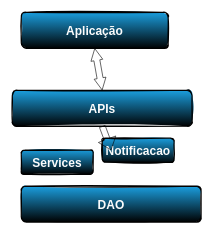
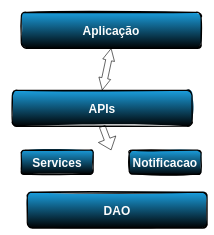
(95, 30) -> (111, 30)
(138, 150) -> (165, 162)
(111, 204) -> (117, 210)
